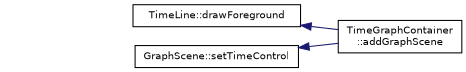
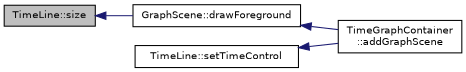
none -> (50, 16)
(217, 16) -> (217, 16)
(217, 57) -> (217, 57)
